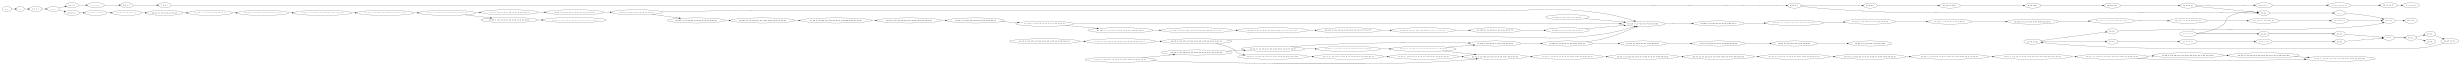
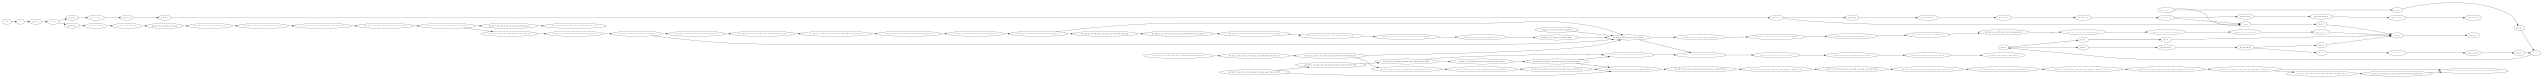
(1612, 36) -> (1664, 46)
none -> (2166, 40)
